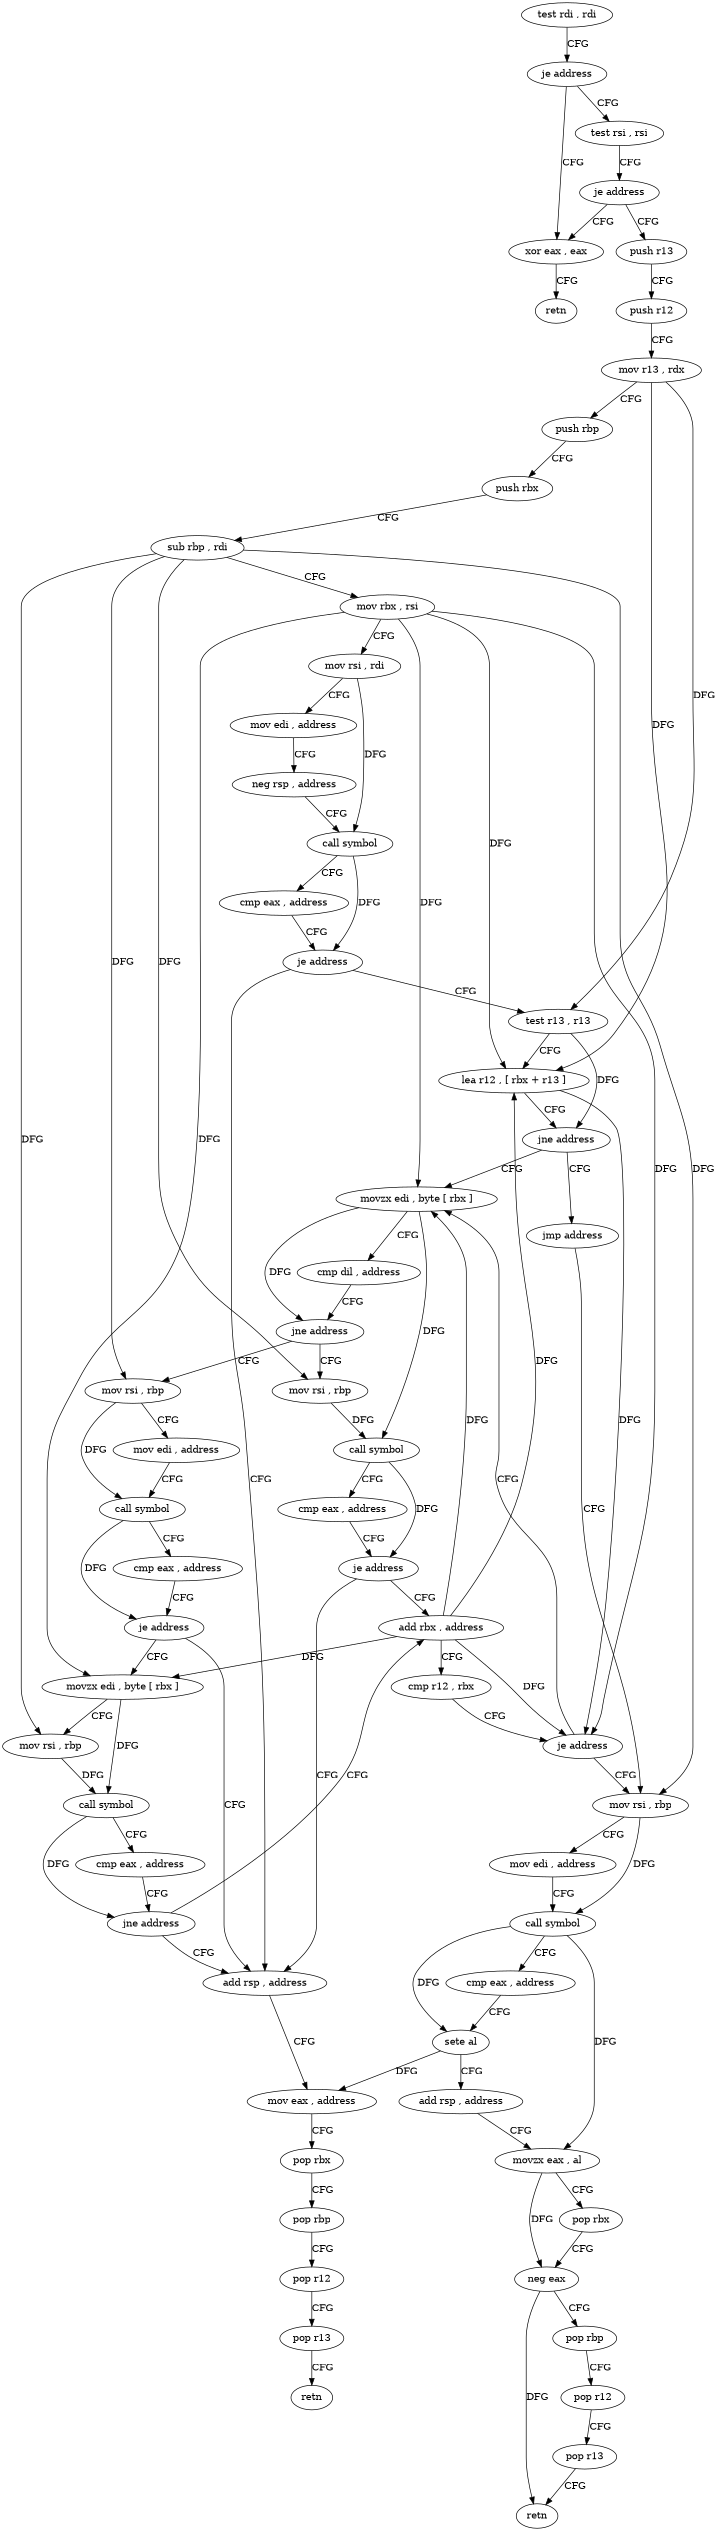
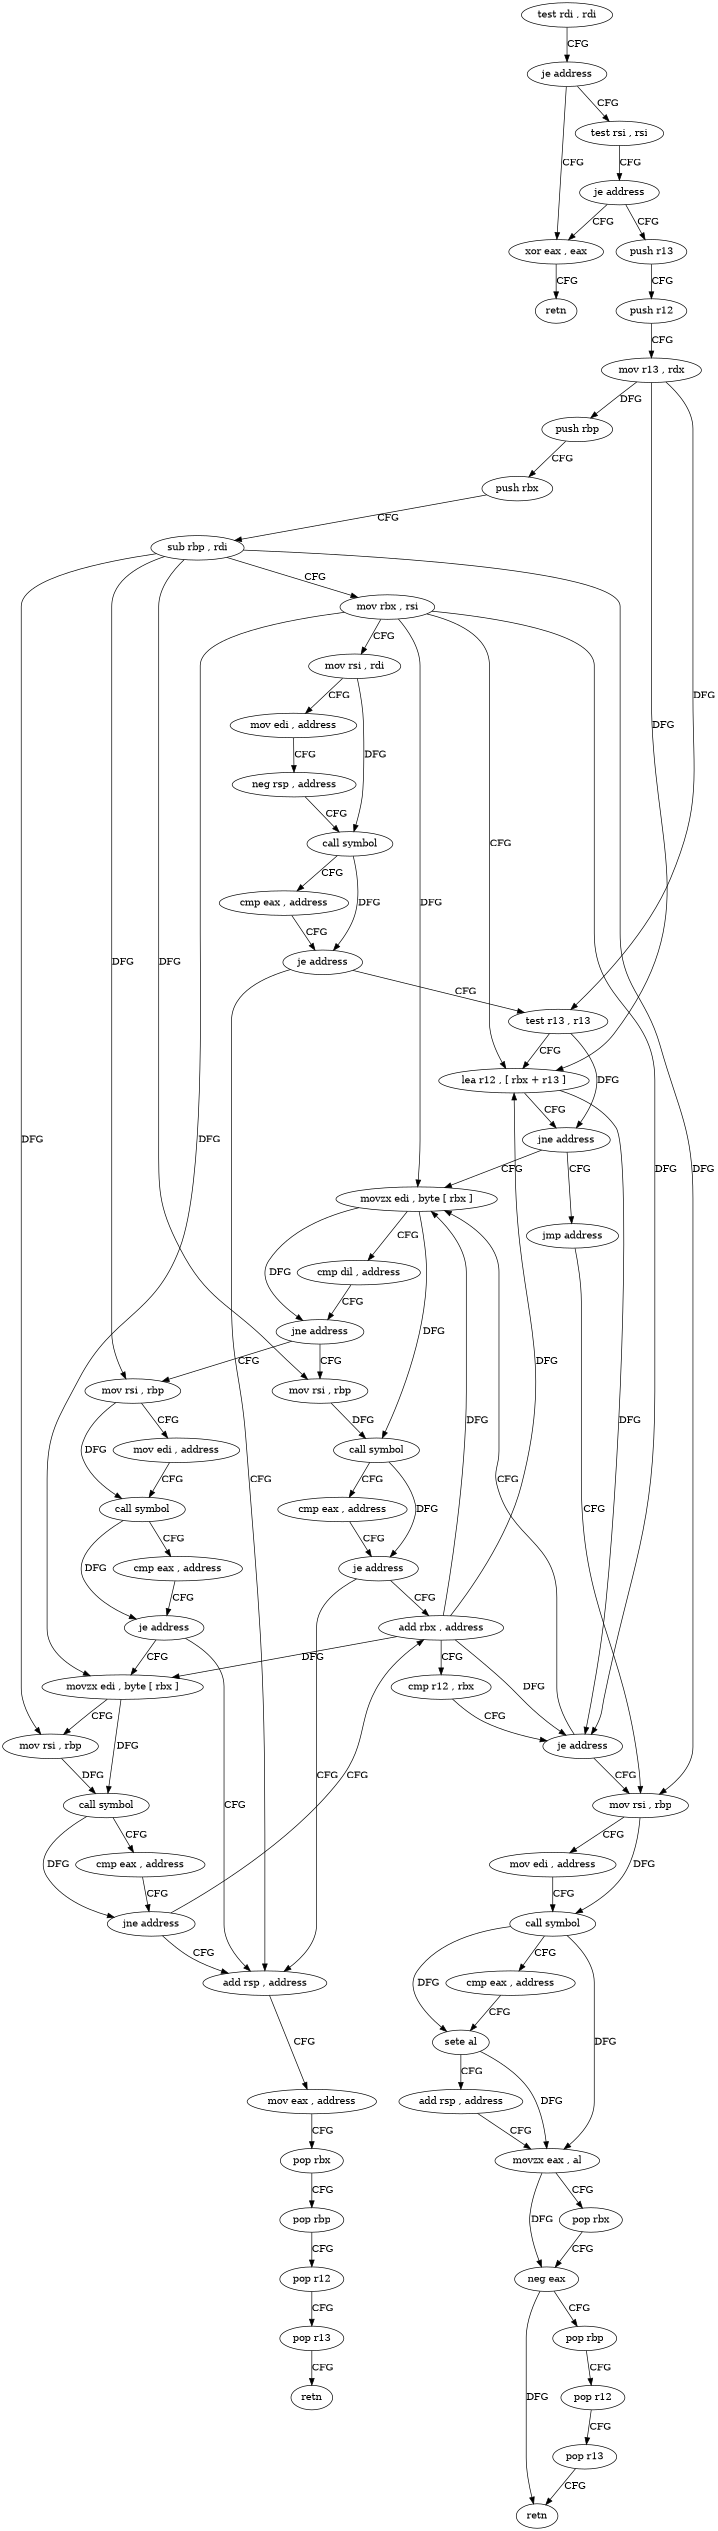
(631, 400) -> (631, 400)
(501, 844) -> (501, 844)
(393, 2069) -> (527, 2087)
